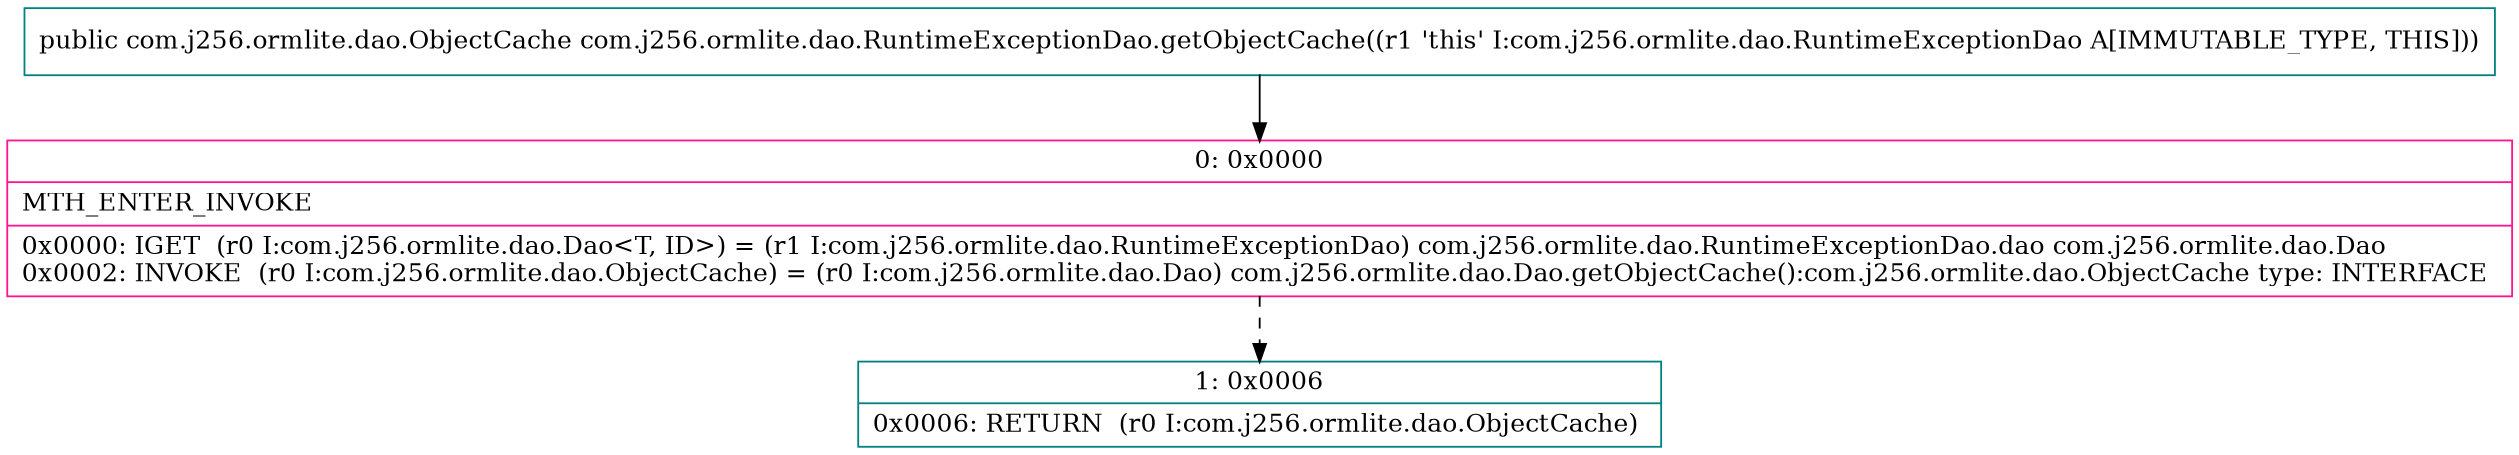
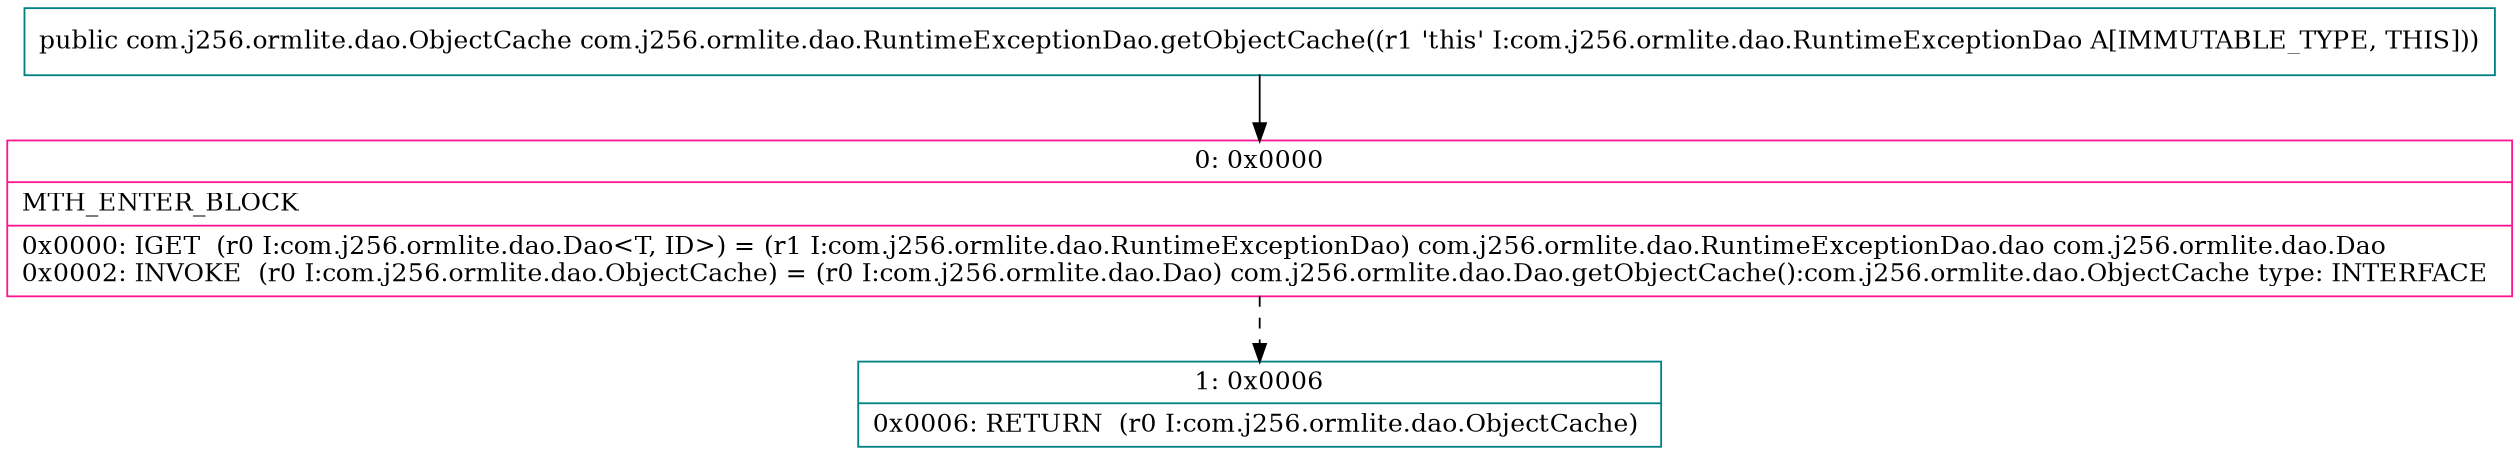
(168, 203) -> (161, 203)
